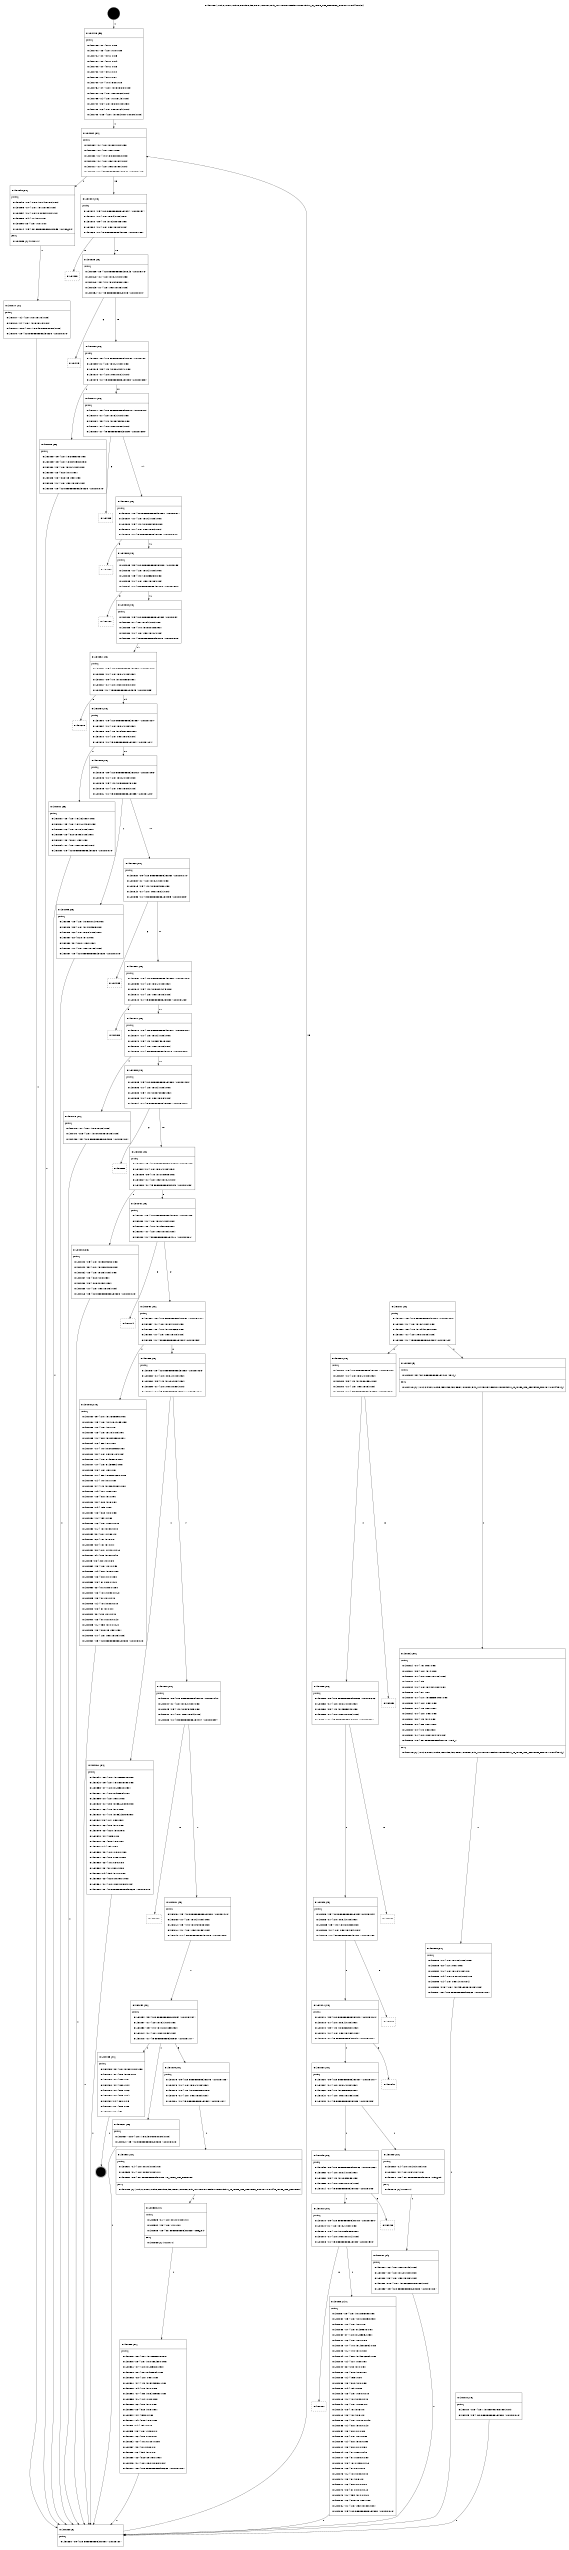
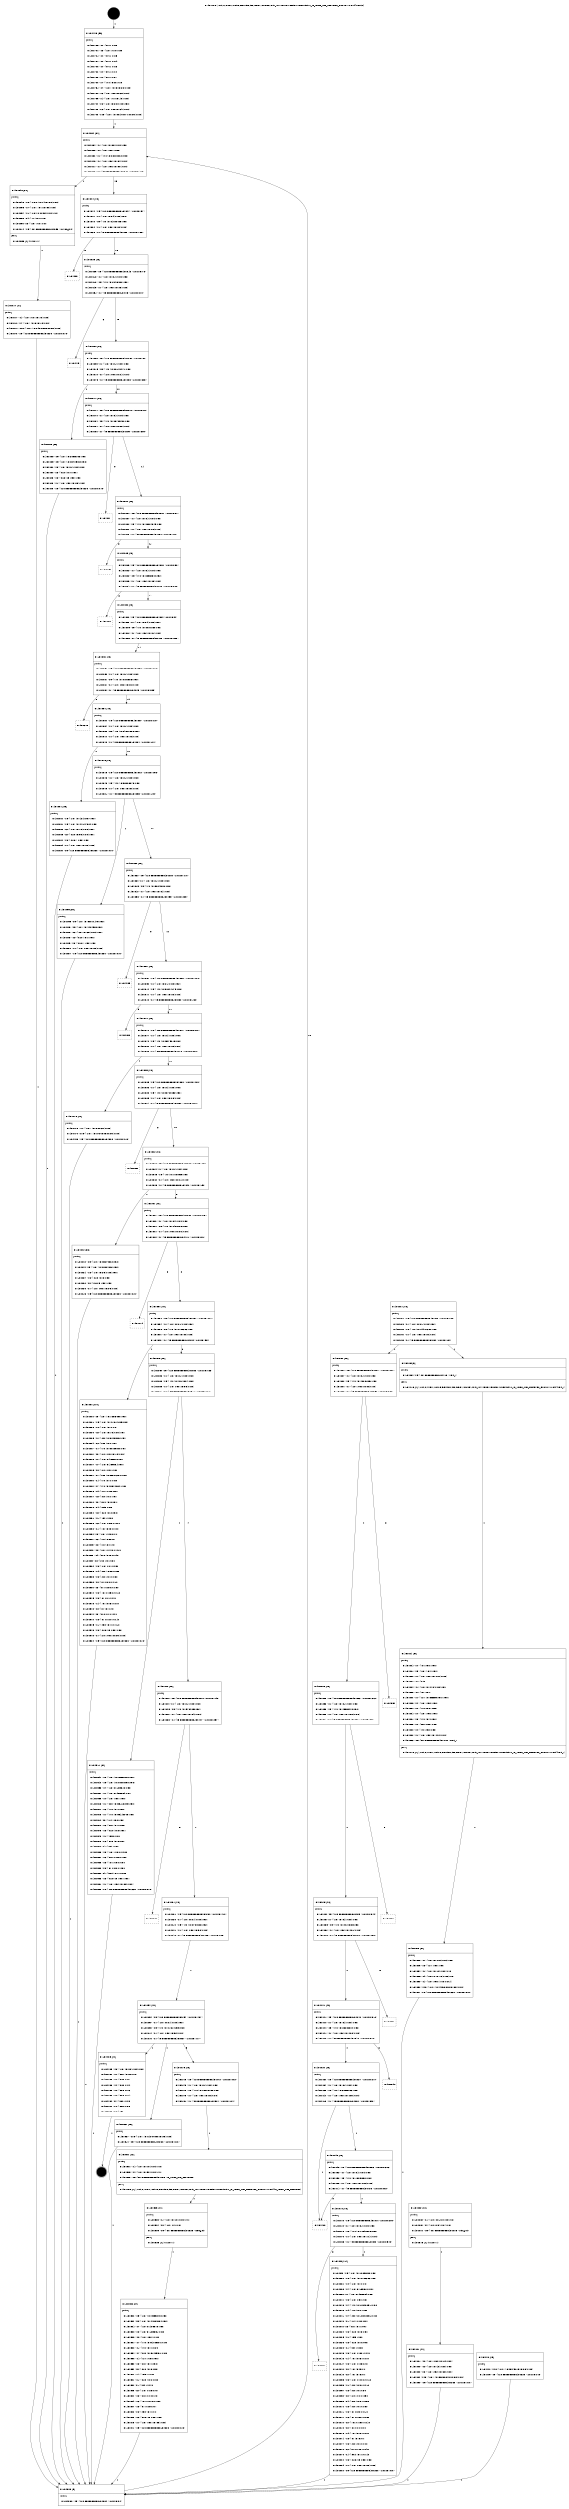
(378, 2127) -> (320, 2161)
